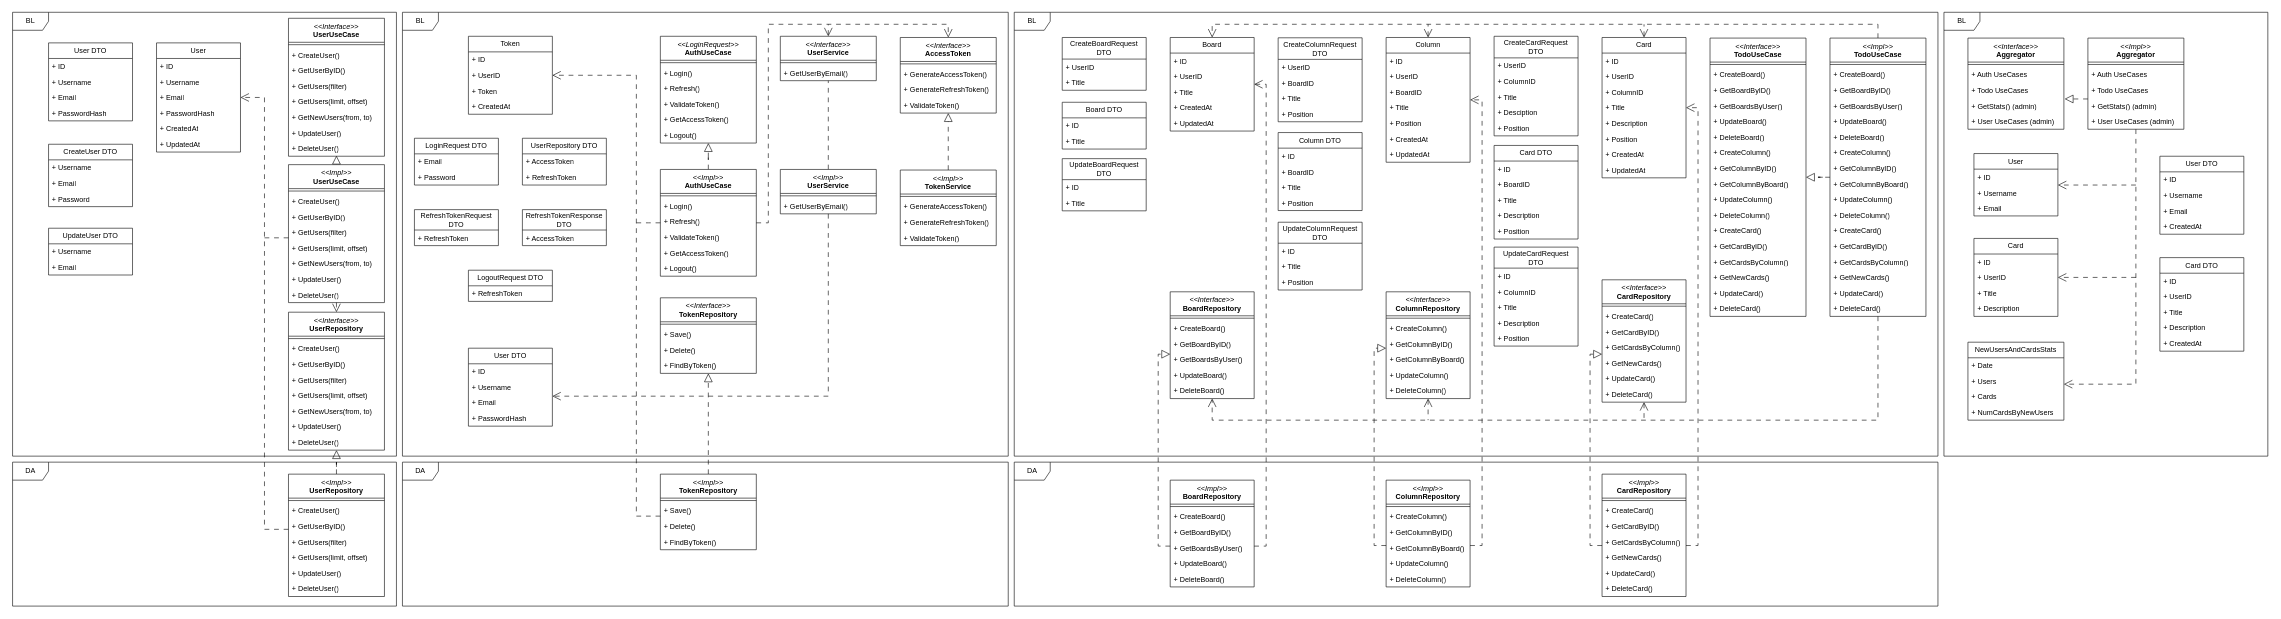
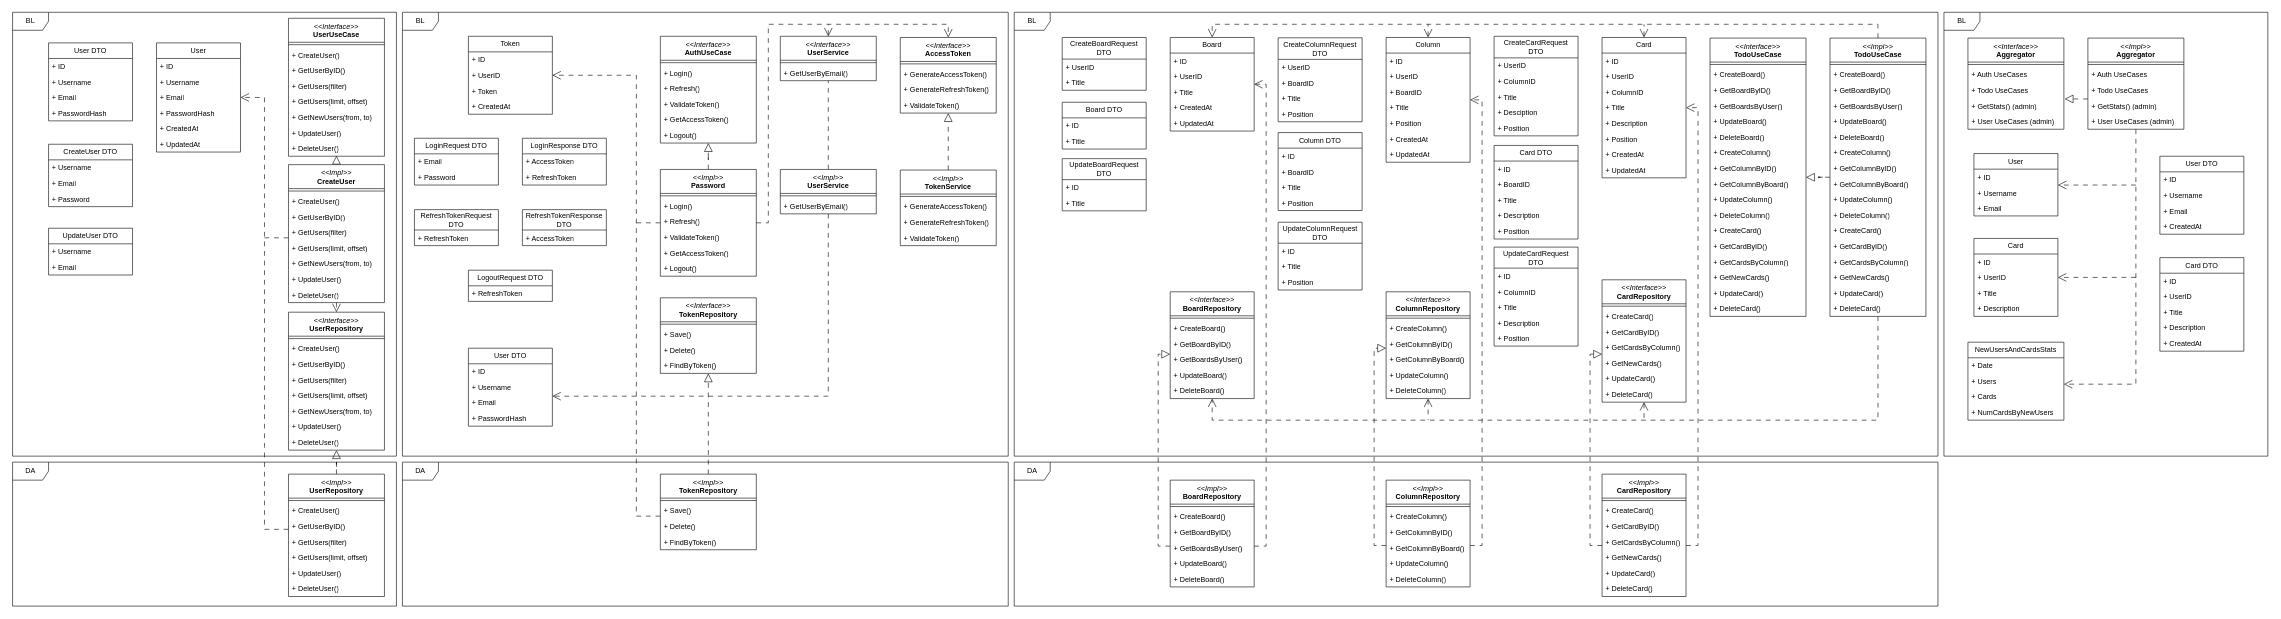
(708, 49) -> (708, 49)
(564, 146) -> (564, 146)
(336, 178) -> (336, 178)
(708, 182) -> (708, 182)
